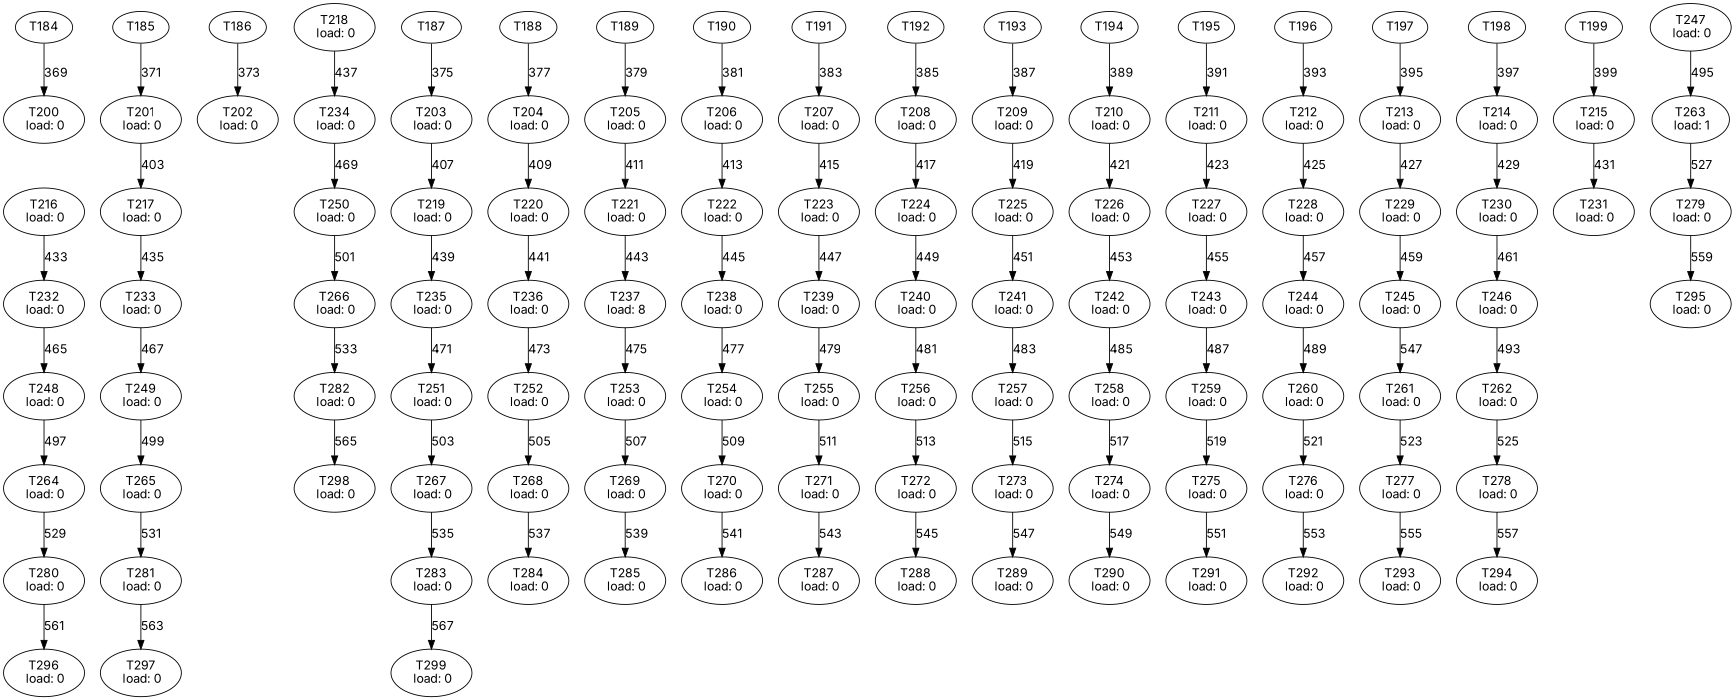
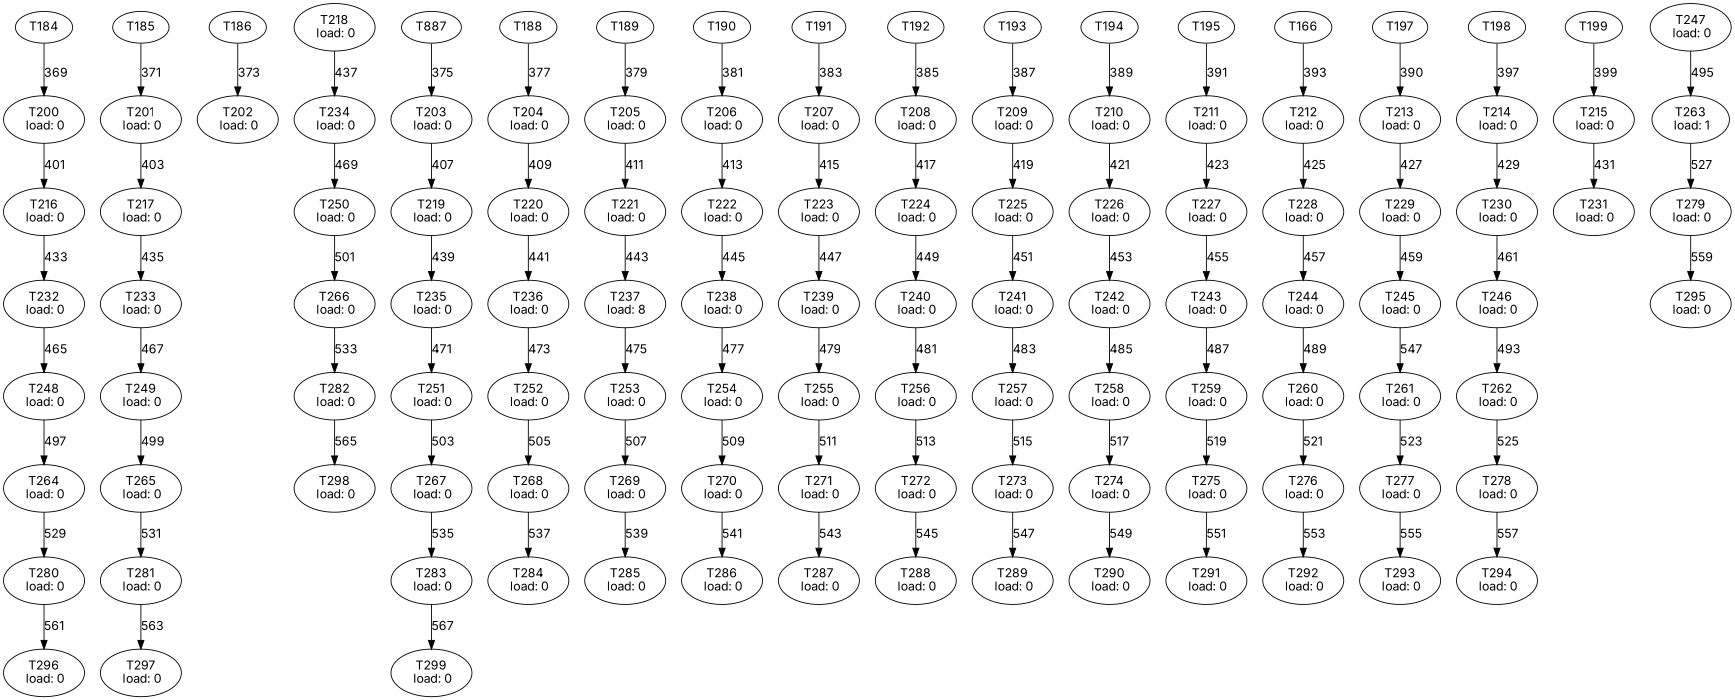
(431, 27) -> (431, 27)
(1303, 27) -> (1303, 27)
(1412, 73) -> (1412, 73)
none -> (44, 161)
